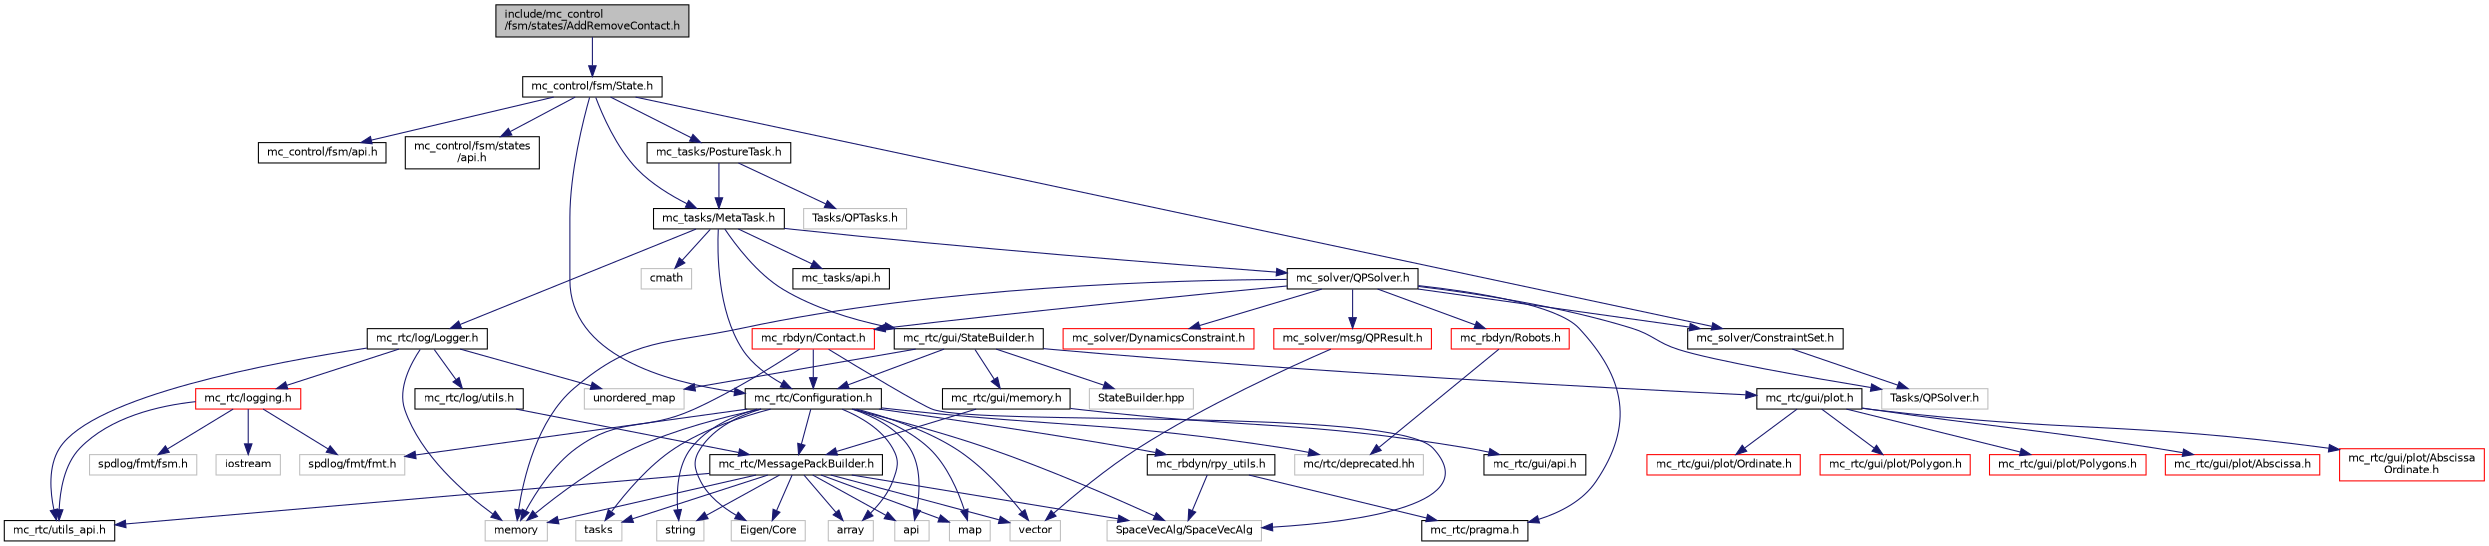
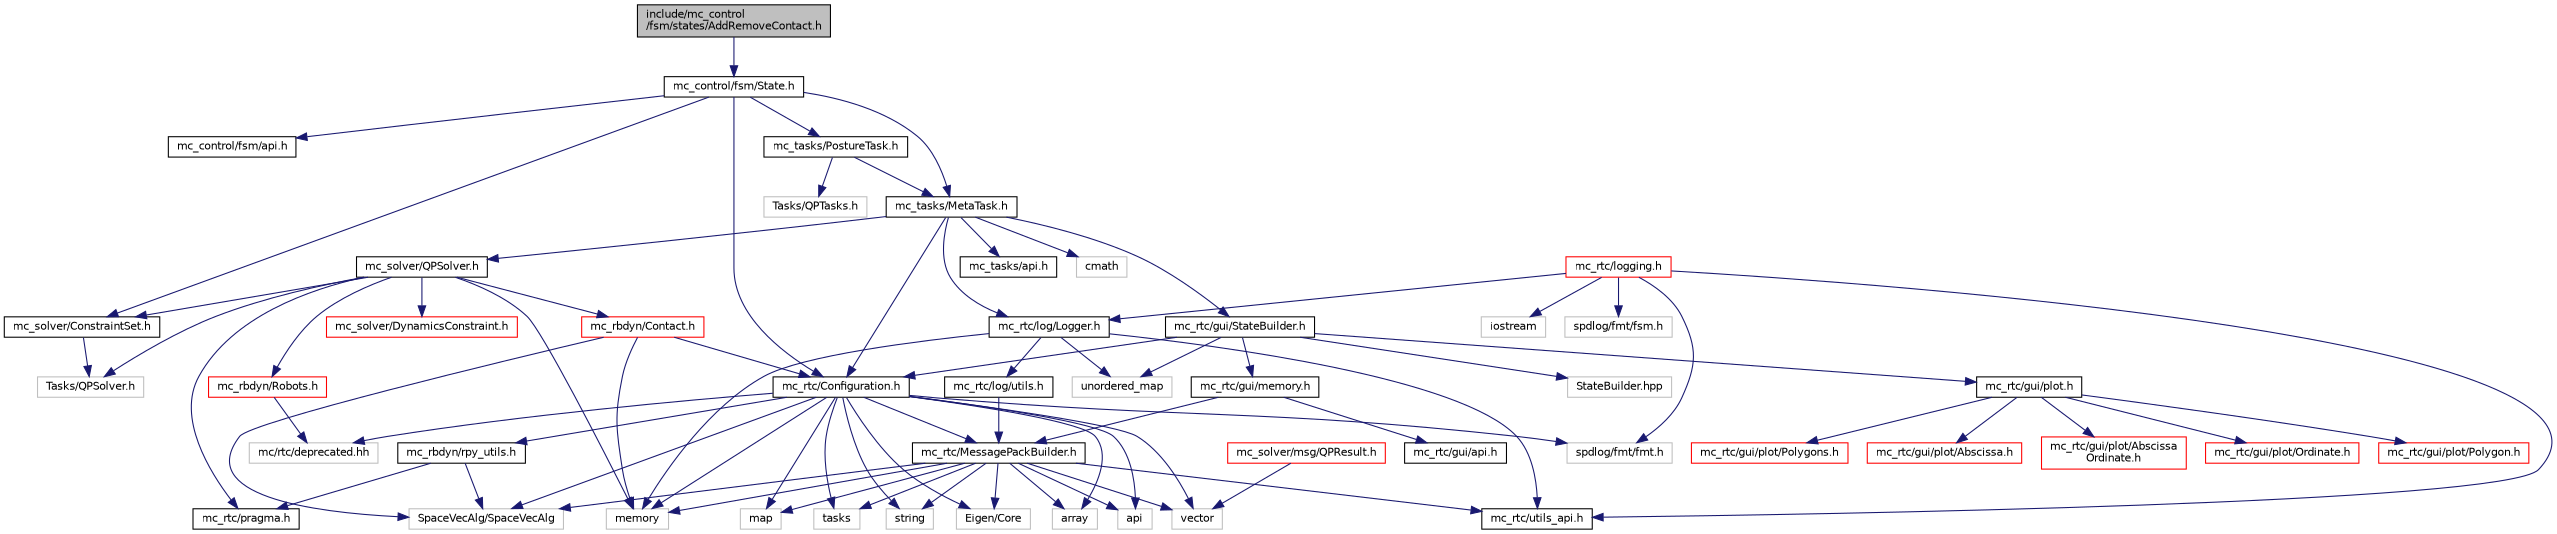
(472, 153) -> none
(1353, 303) -> none
(343, 367) -> (1343, 296)
